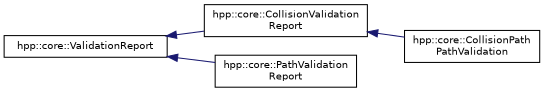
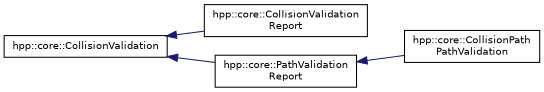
(391, 35) -> (386, 58)
(86, 46) -> (86, 46)
